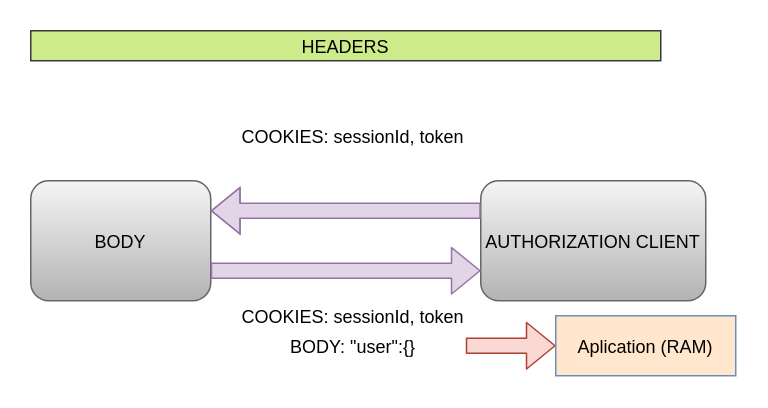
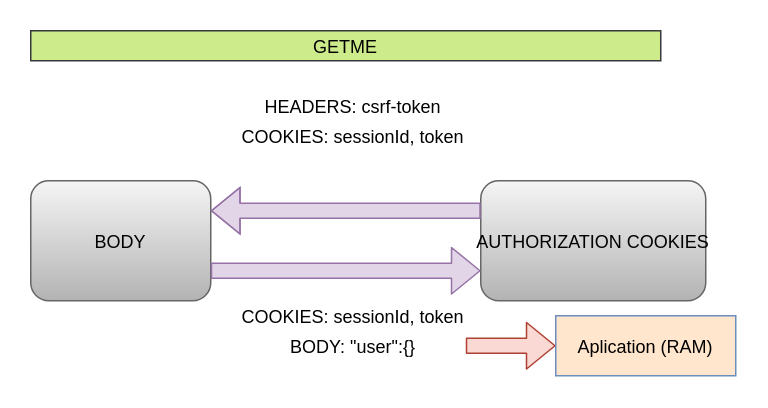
(345, 47) -> (345, 47)
none -> (353, 106)
(593, 242) -> (593, 242)
